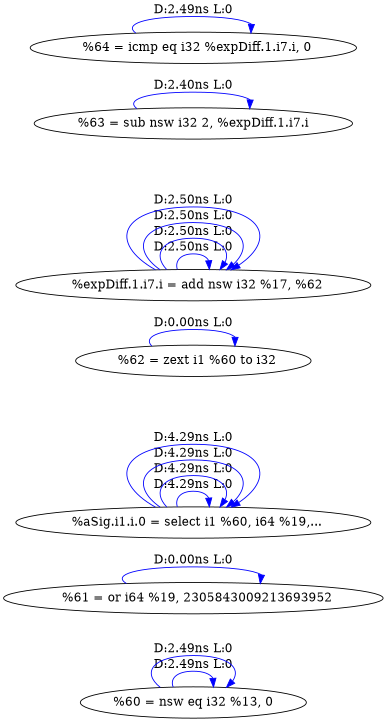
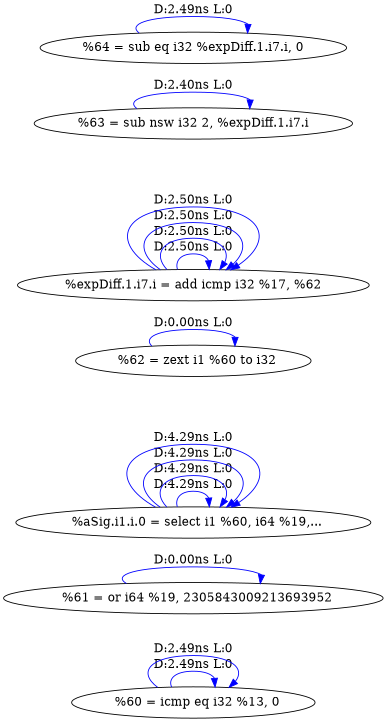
(193, 48) -> (193, 48)
(193, 285) -> (193, 285)
(193, 703) -> (193, 703)
